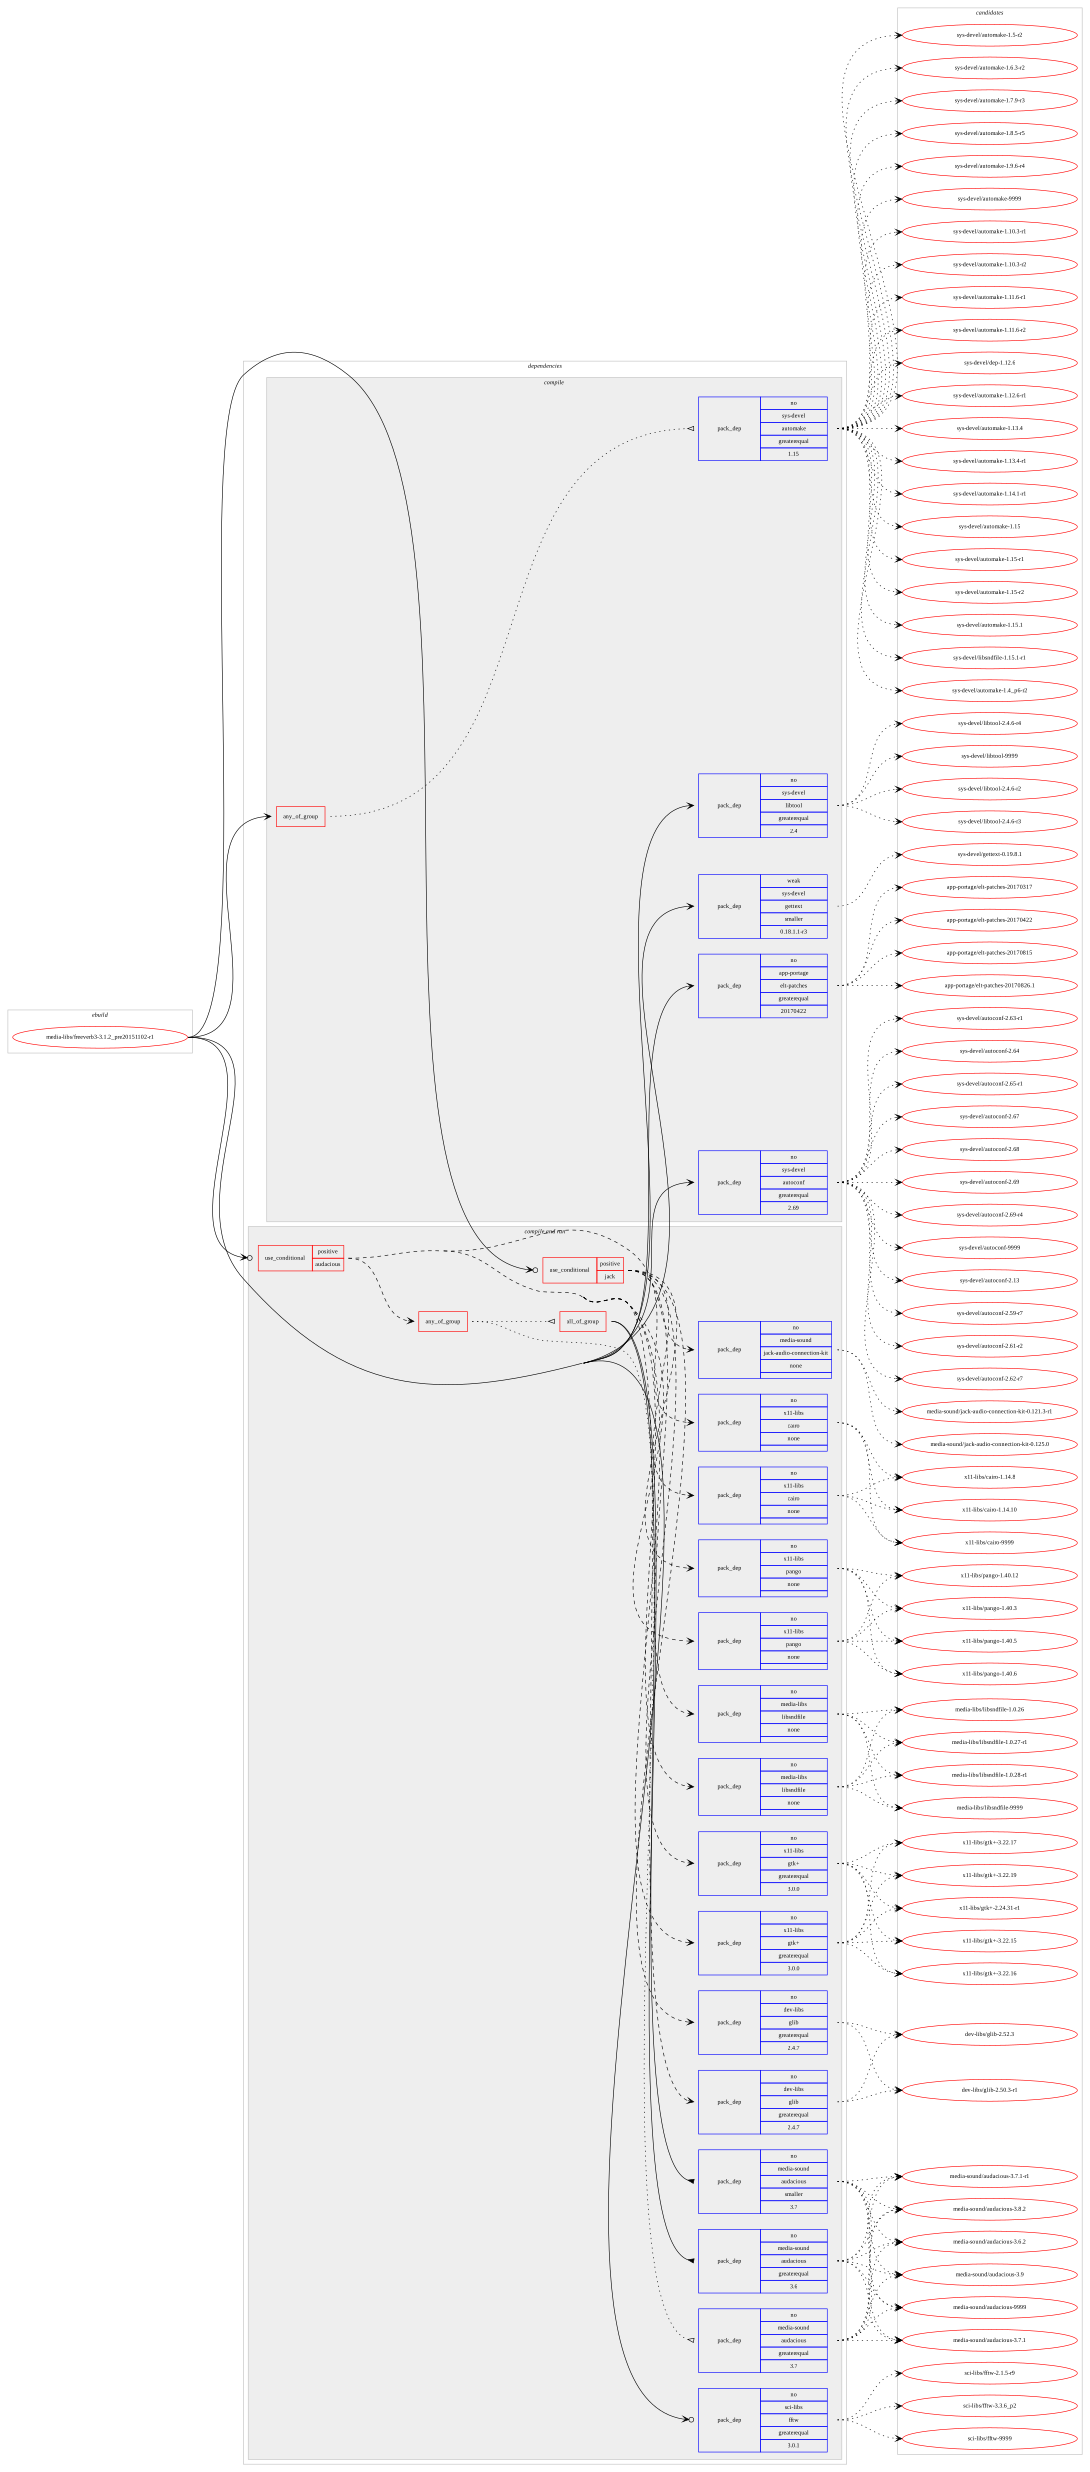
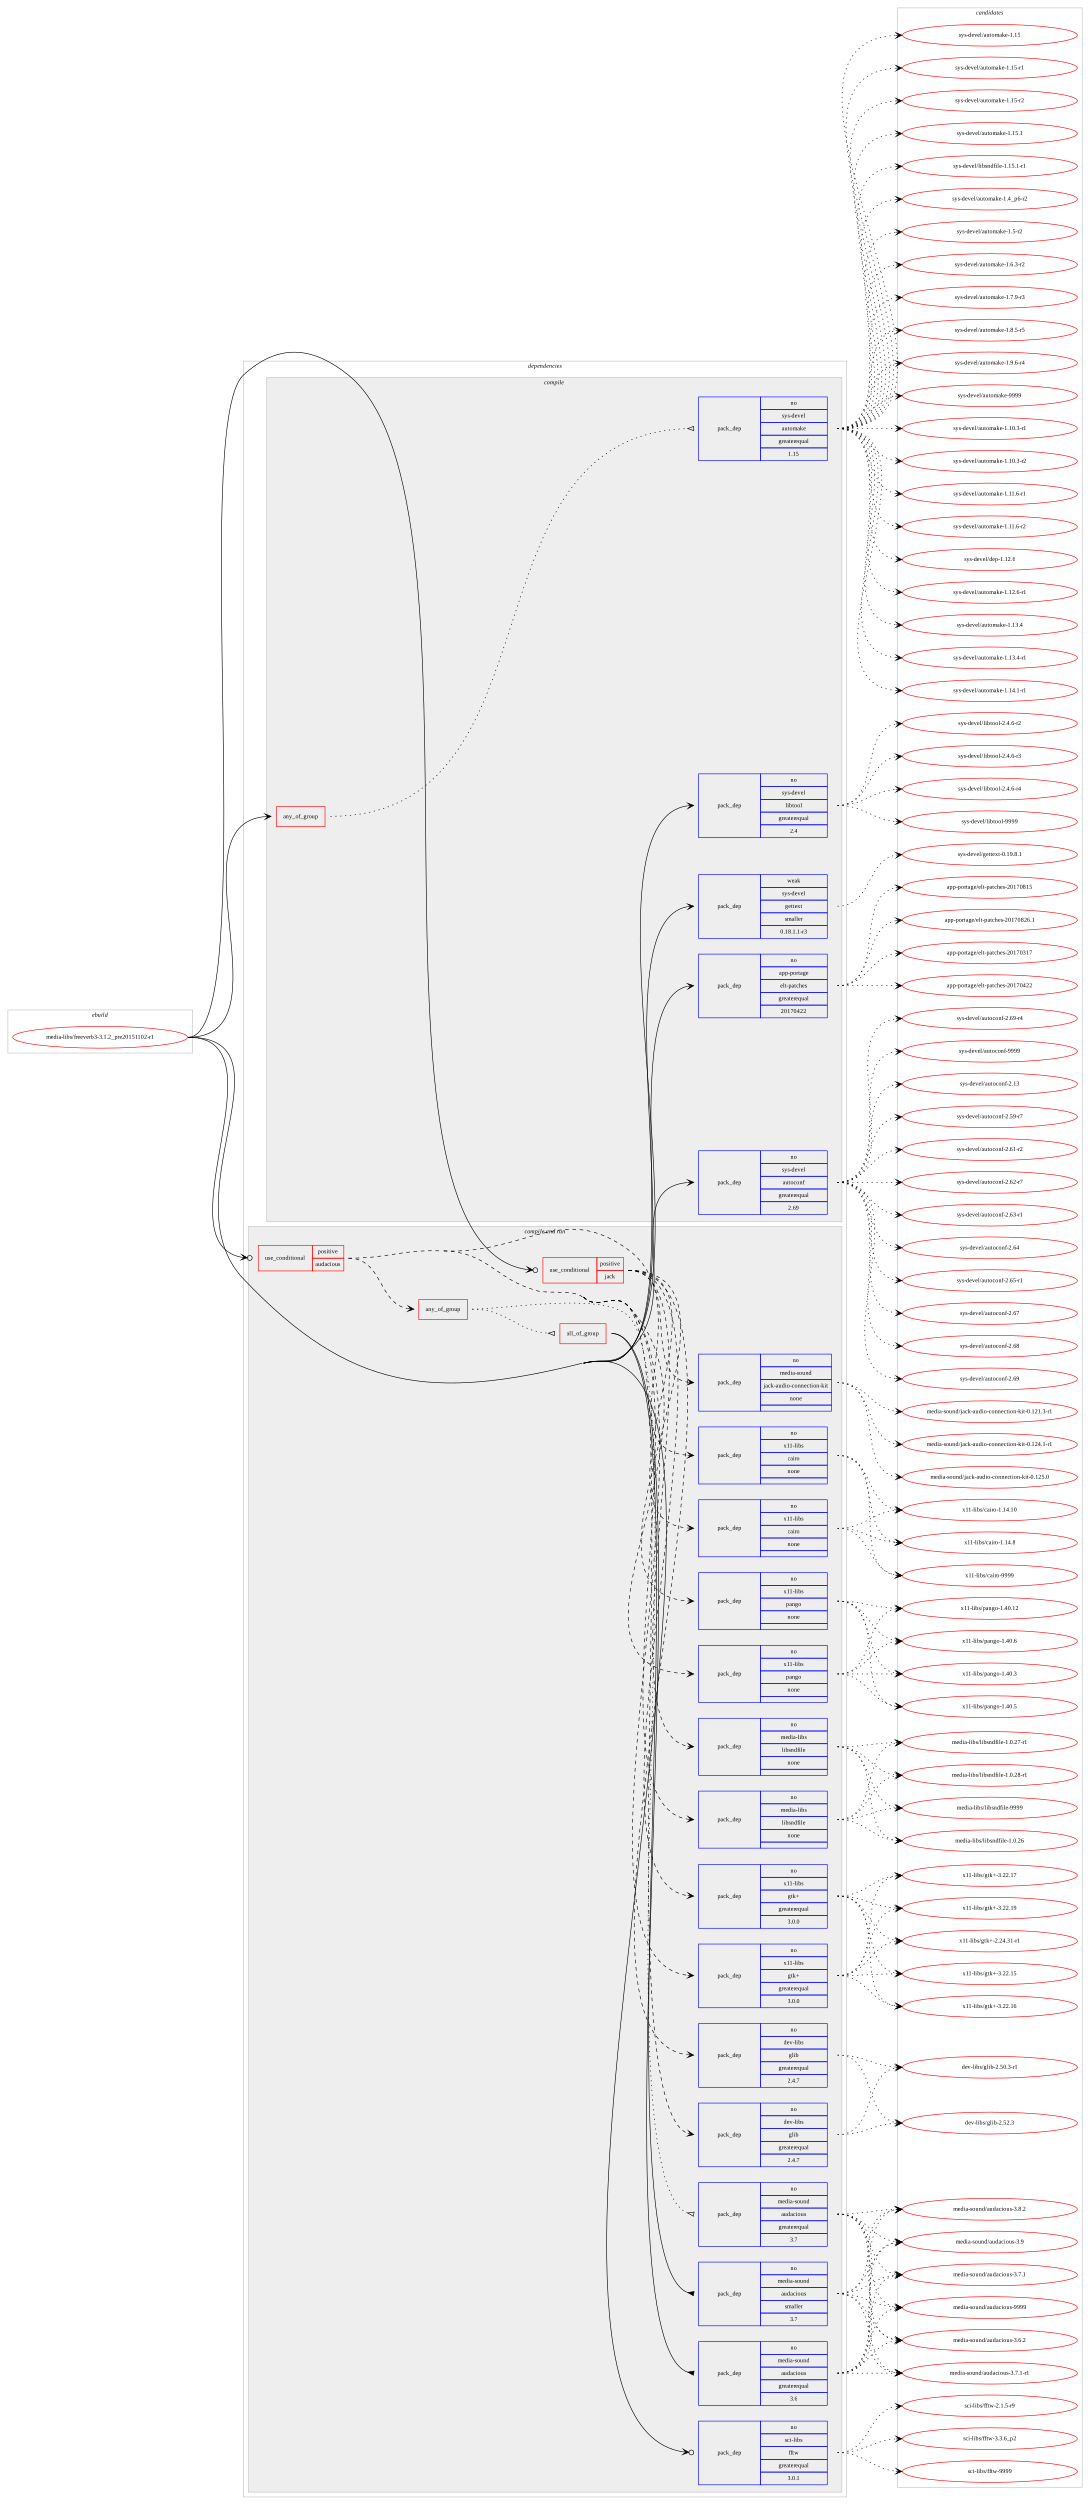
none -> (990, 1445)
